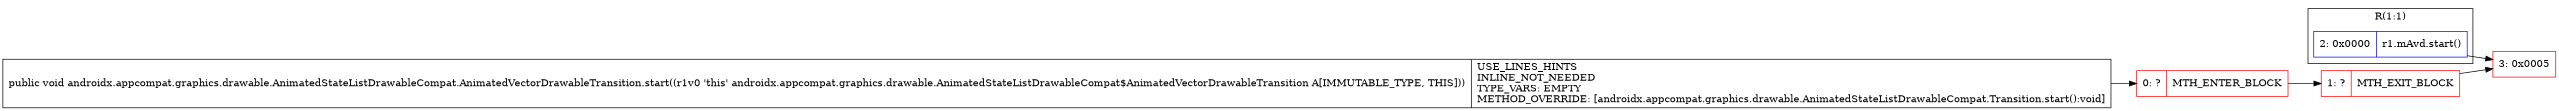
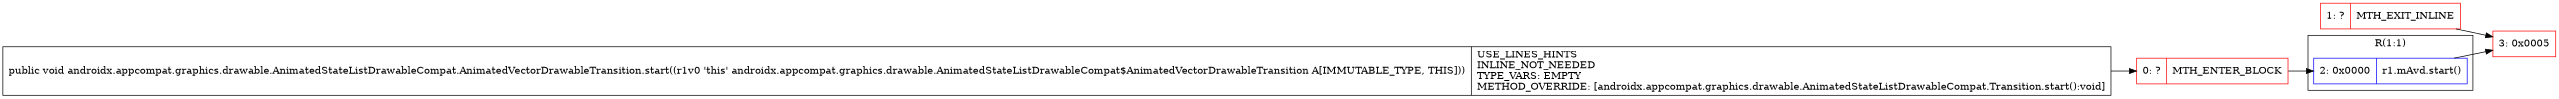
(2405, 83) -> (2405, 16)
(2301, 84) -> (2297, 71)
